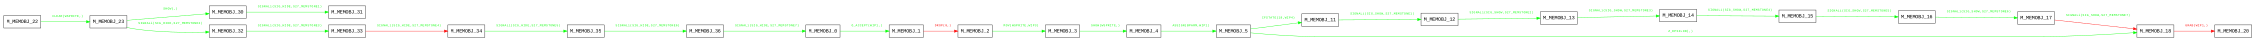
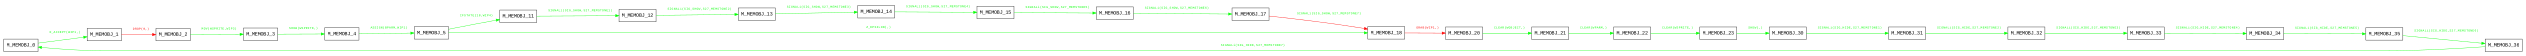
(405, 31) -> (2204, 33)
(166, 32) -> (1965, 33)
none -> (1550, 33)
